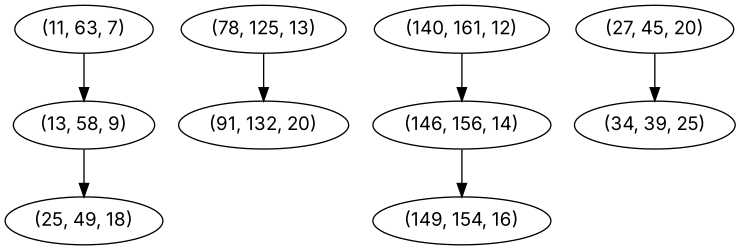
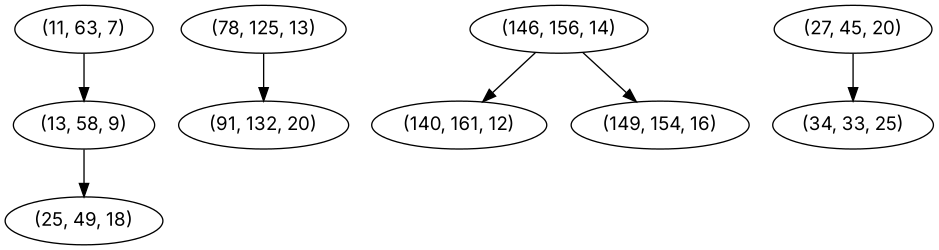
(462, 71) -> (514, 73)
(655, 125) -> (853, 125)
